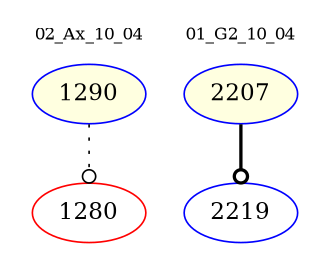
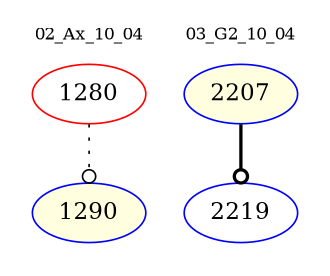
(241, 35) -> (241, 35)
(89, 147) -> (89, 147)
